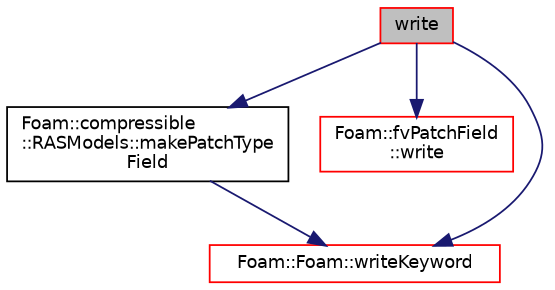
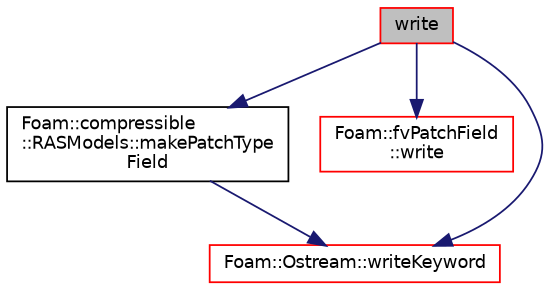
(355, 264) -> (355, 264)
